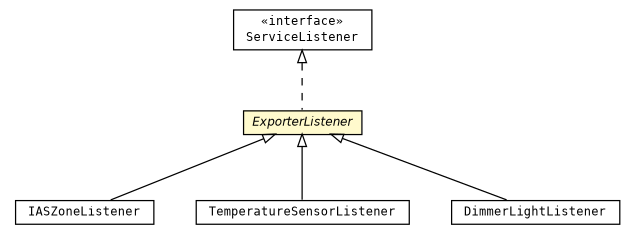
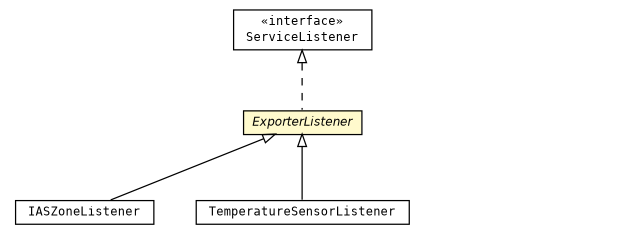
(535, 212) -> none
